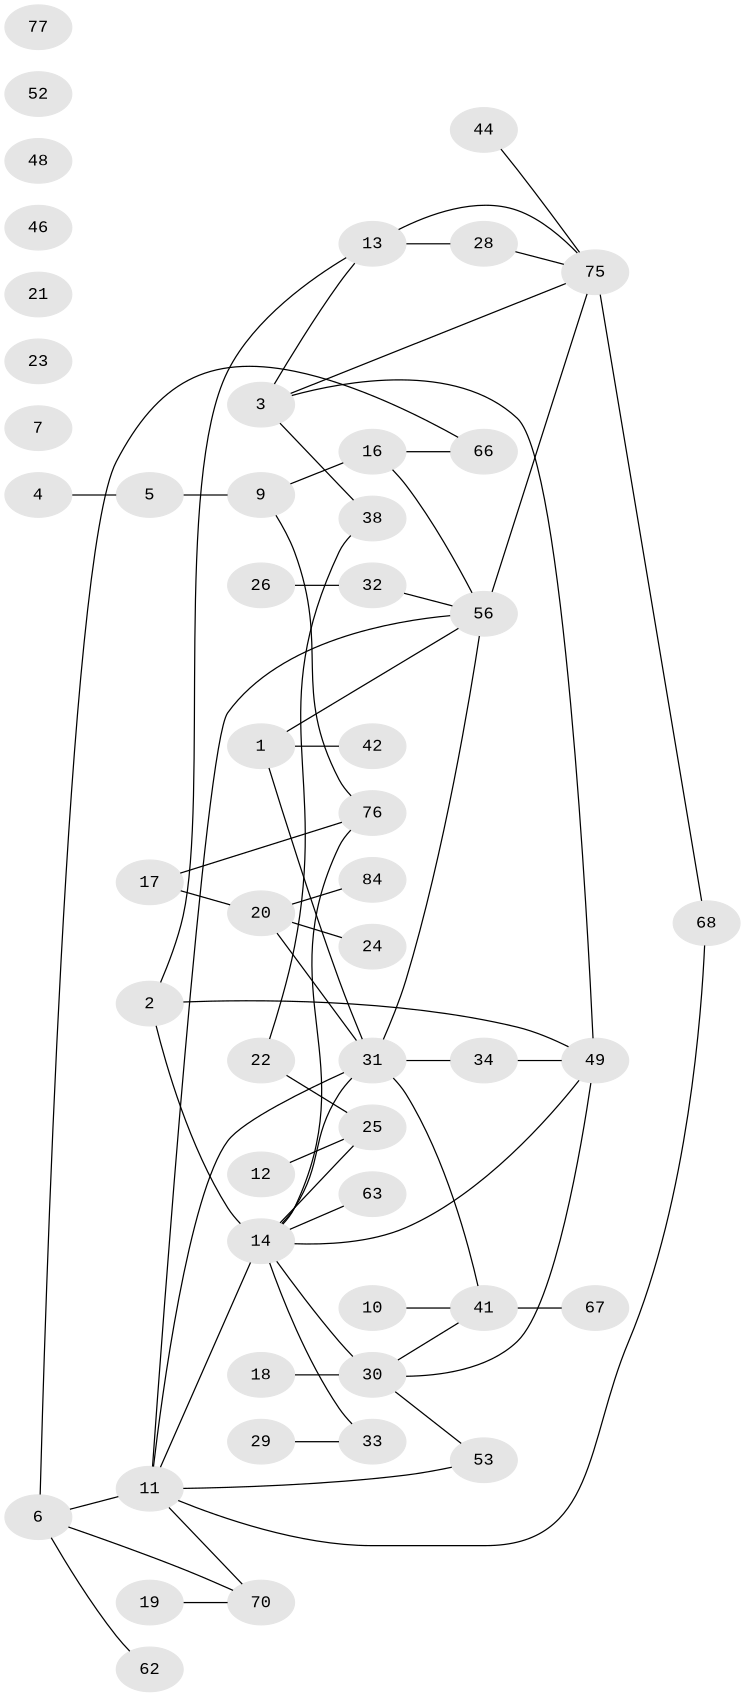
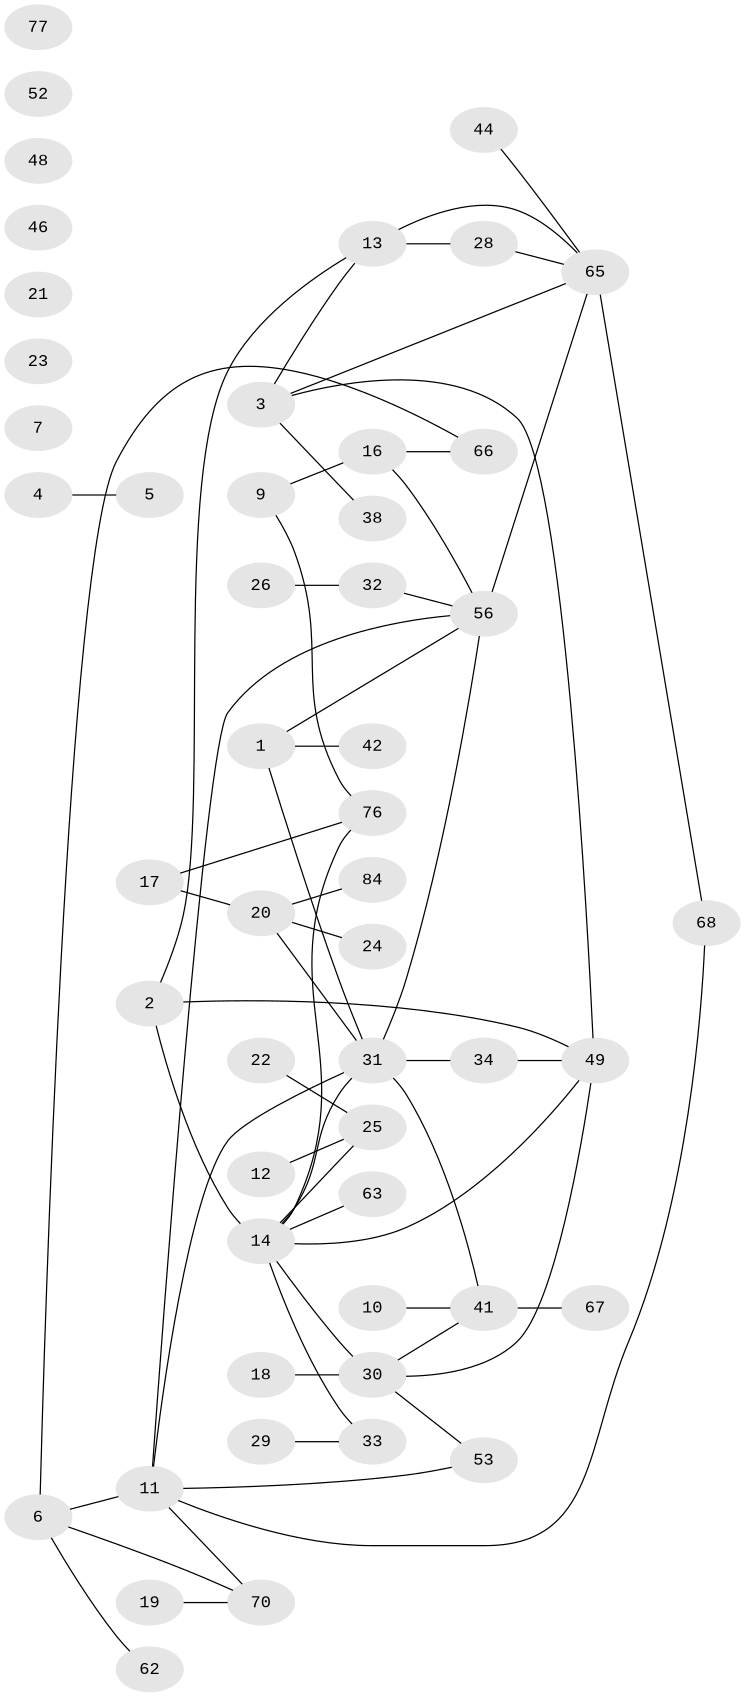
(595, 272) -> (595, 272)
(209, 495) -> none
(304, 784) -> none
(205, 1365) -> none
